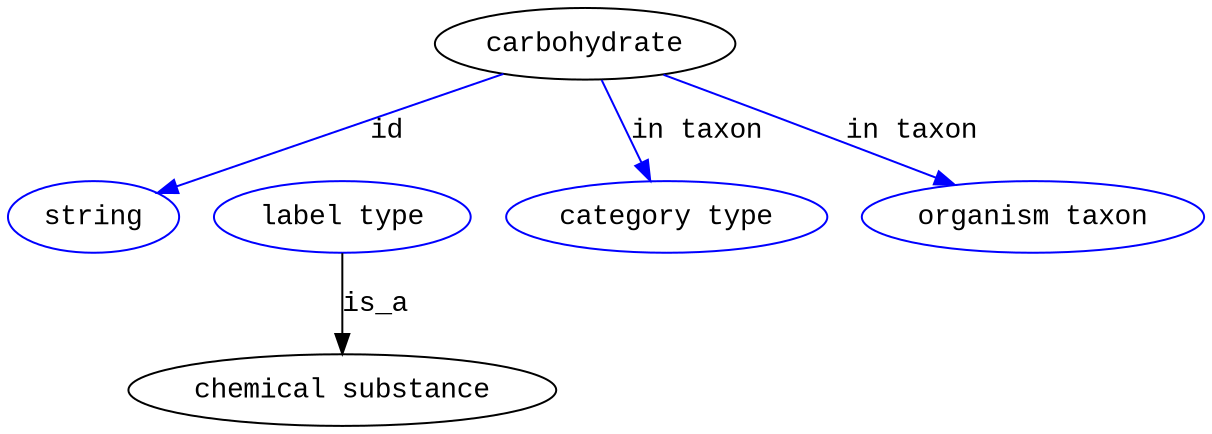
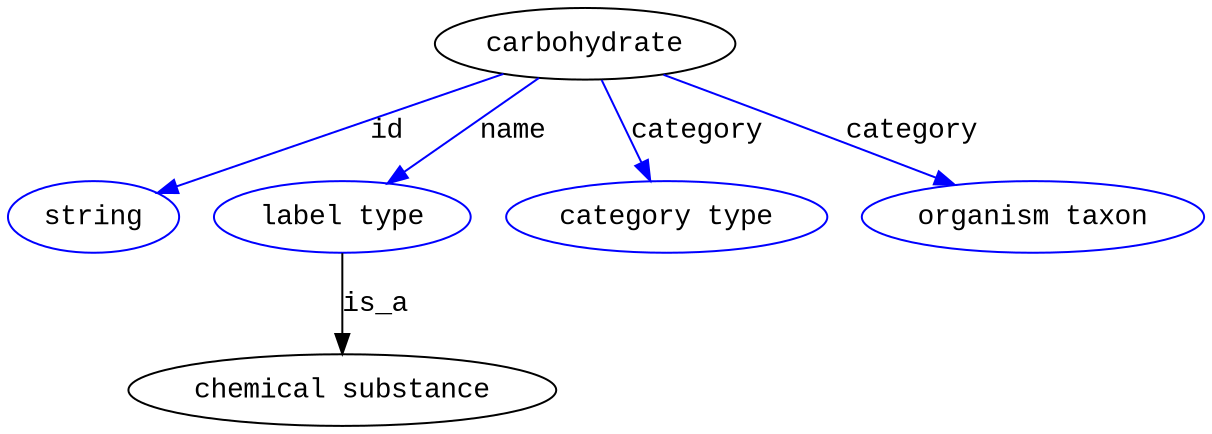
none -> (472, 125)
(698, 130) -> (698, 130)
(913, 130) -> (913, 130)
